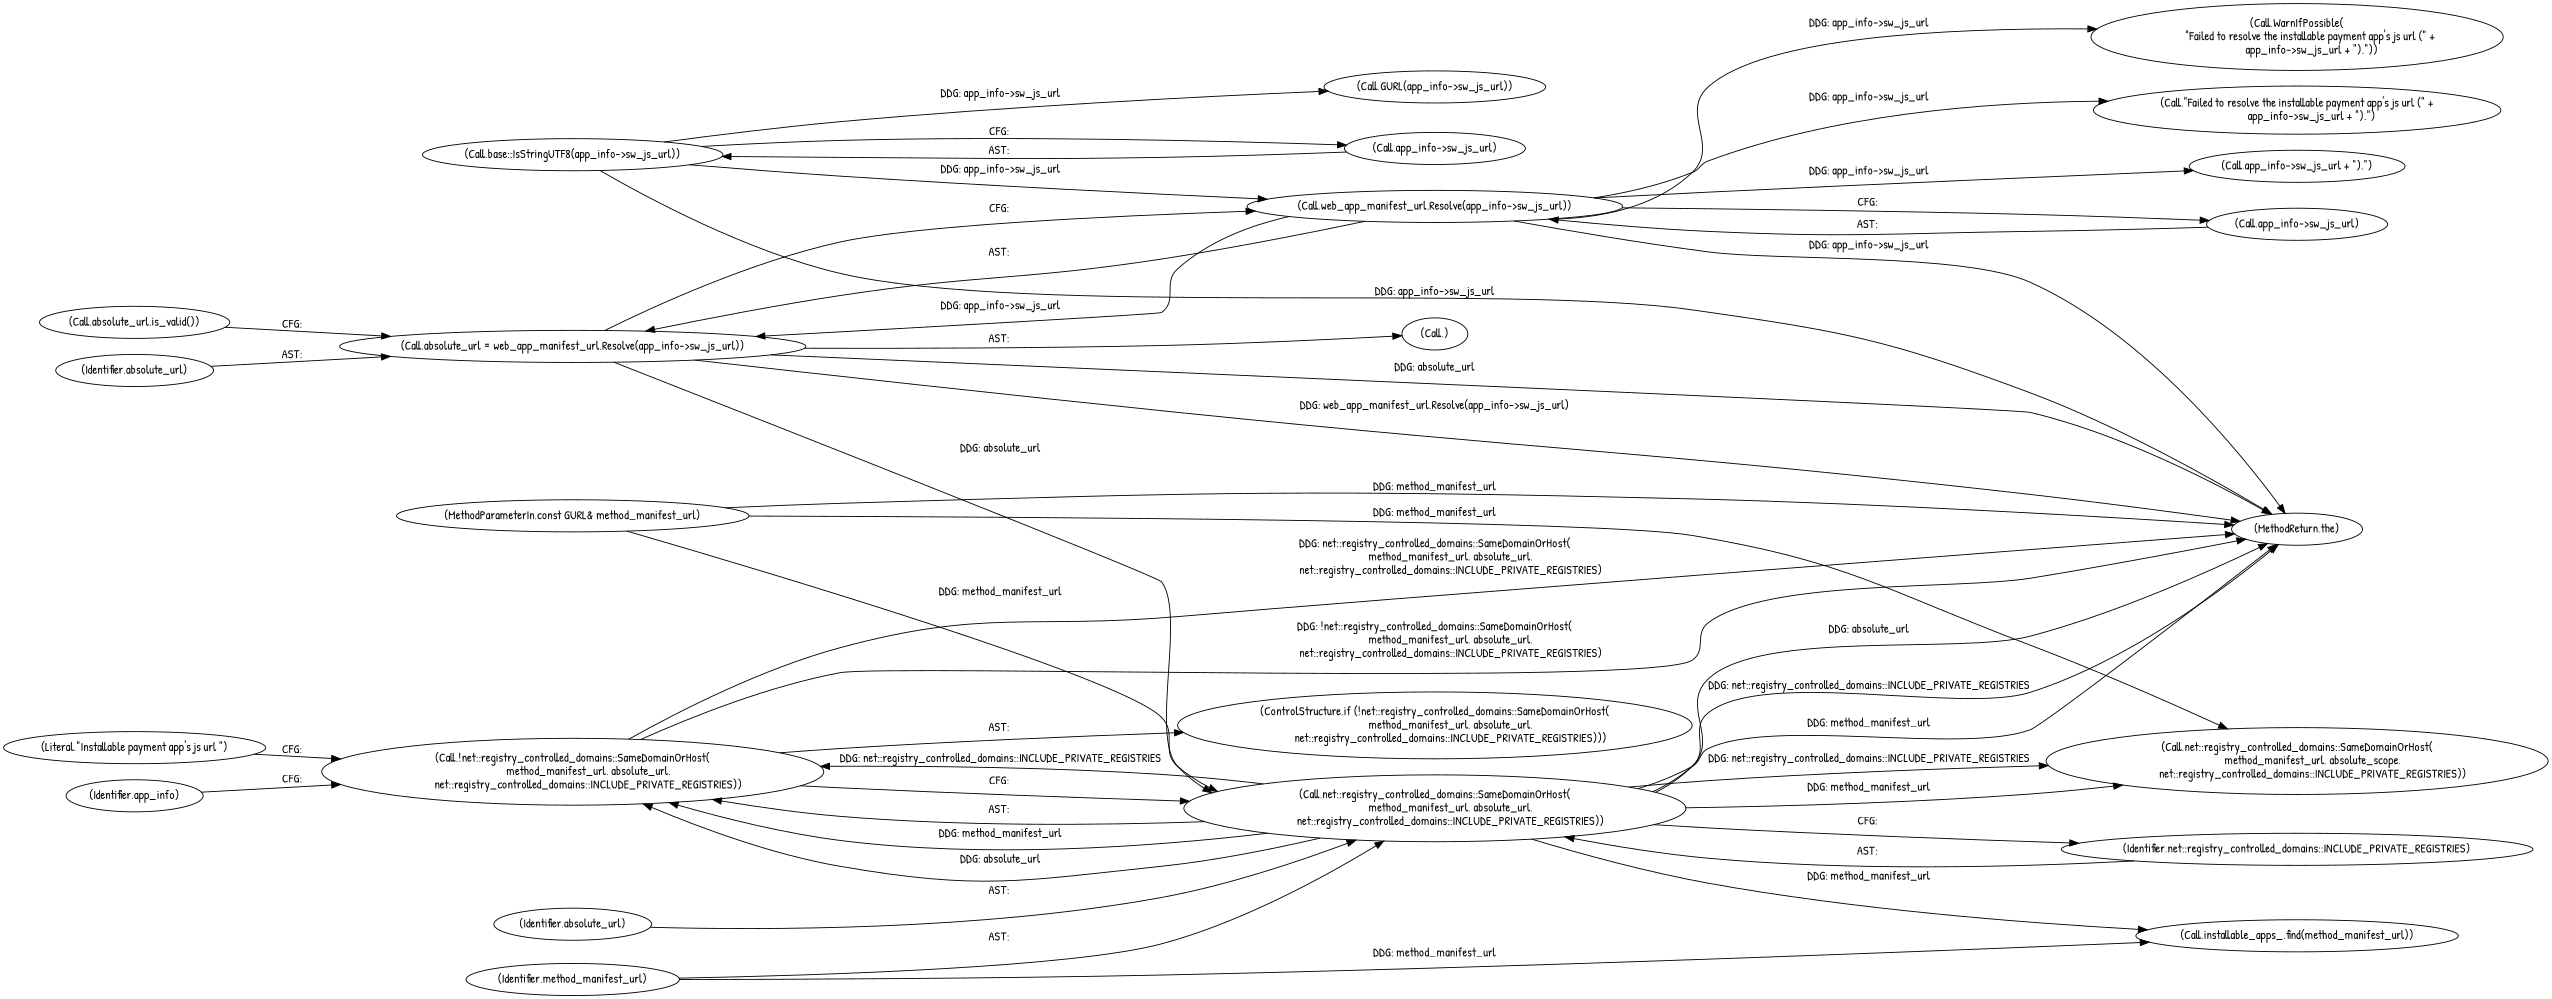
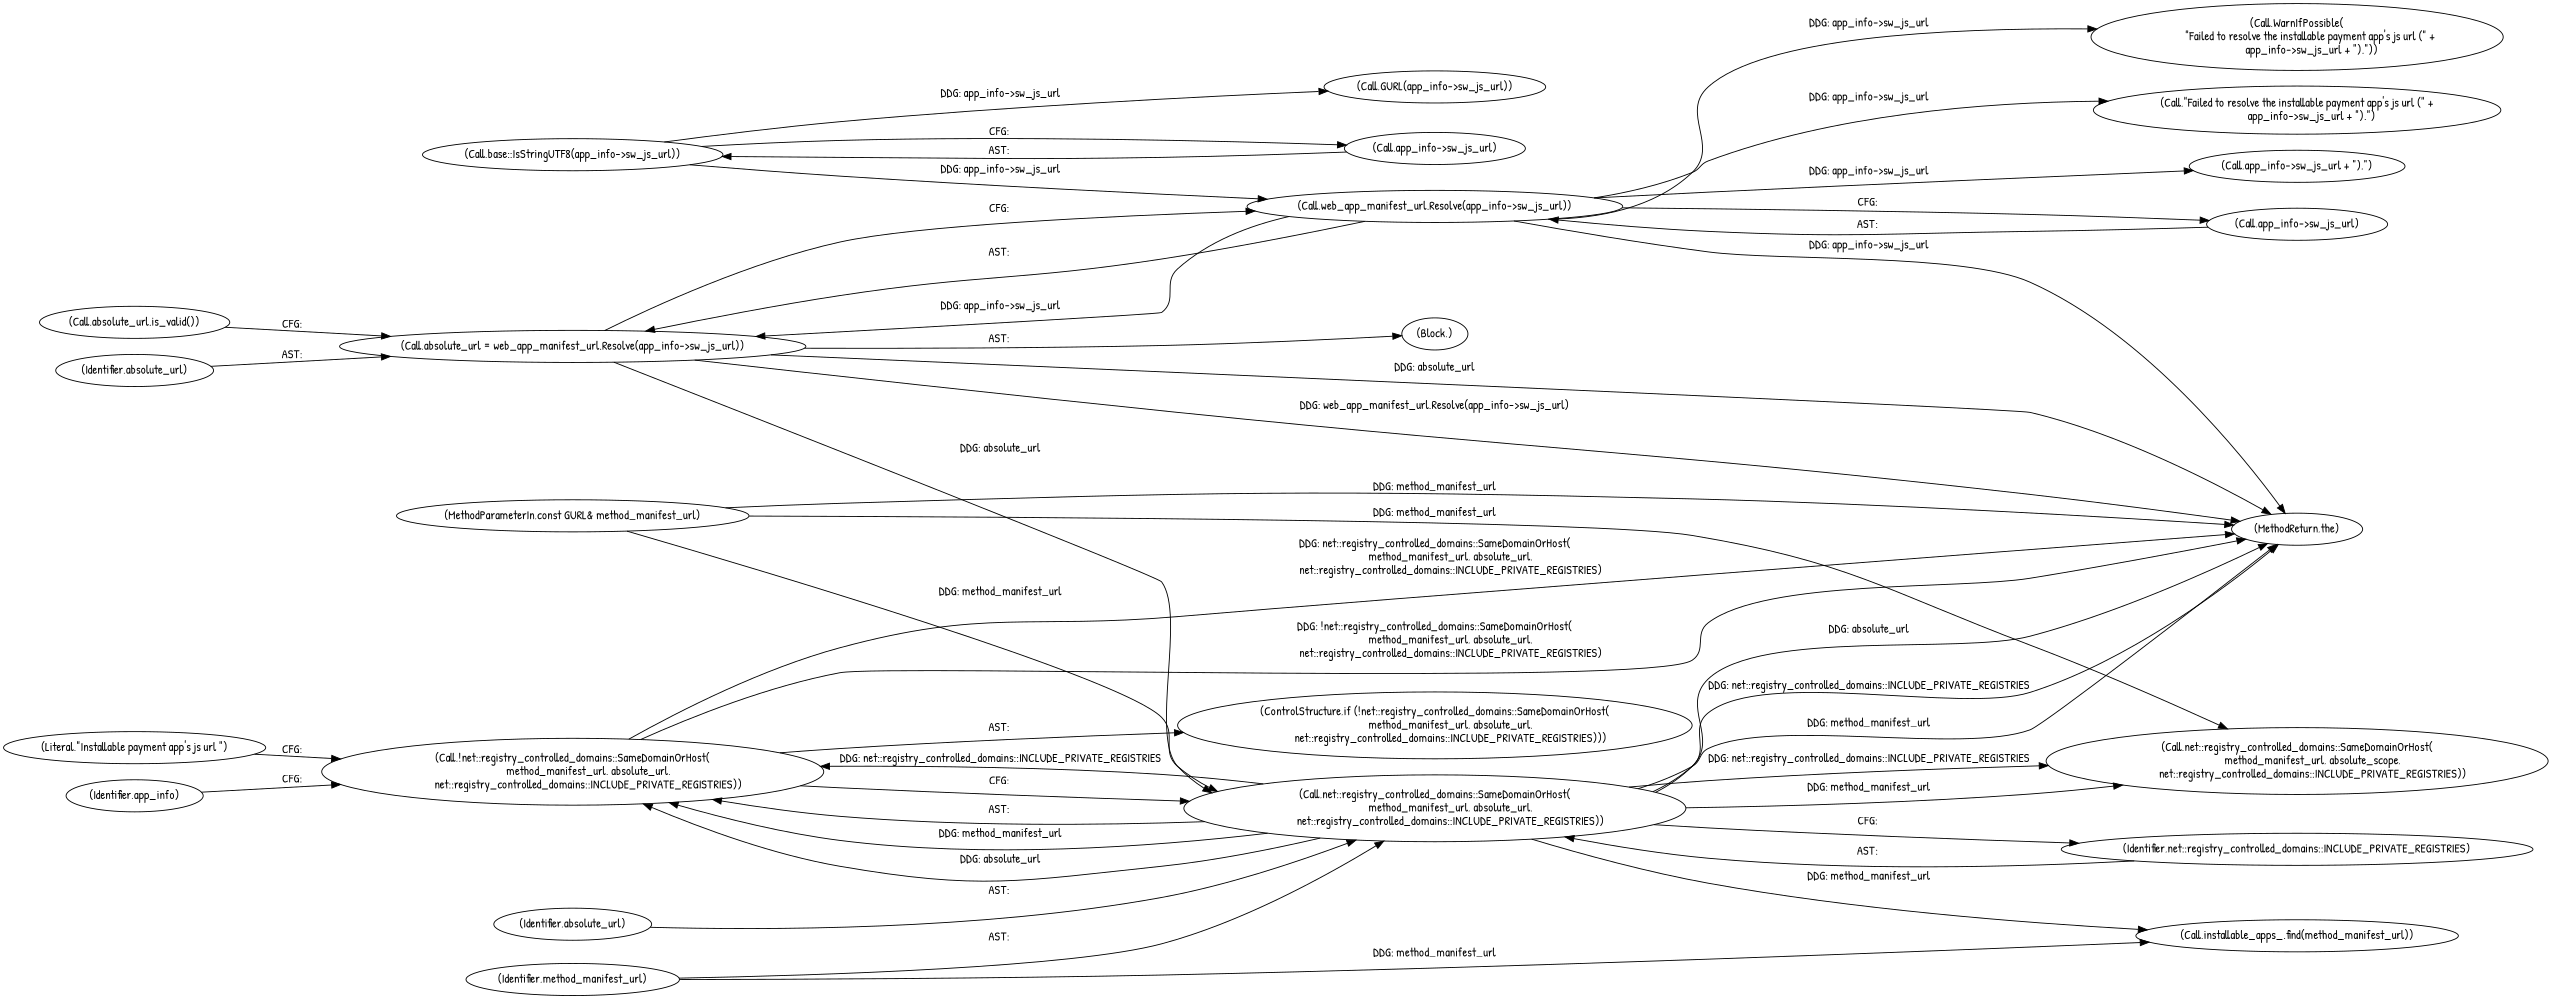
(1440, 298) -> none
(1435, 334) -> (1435, 334)
